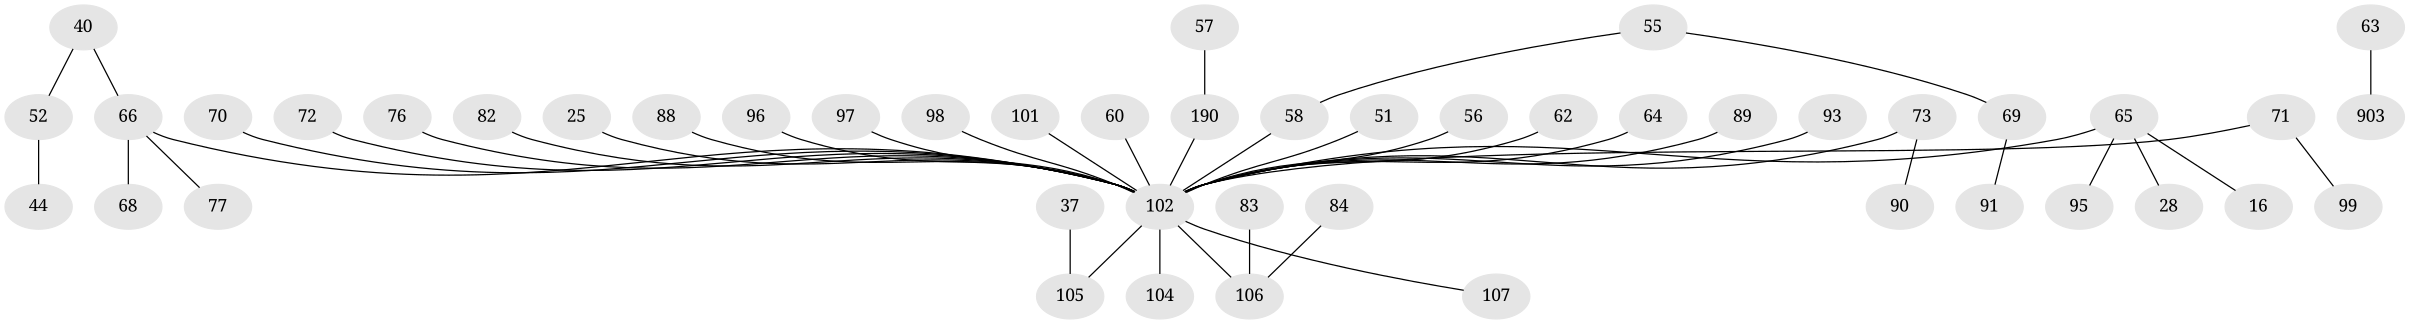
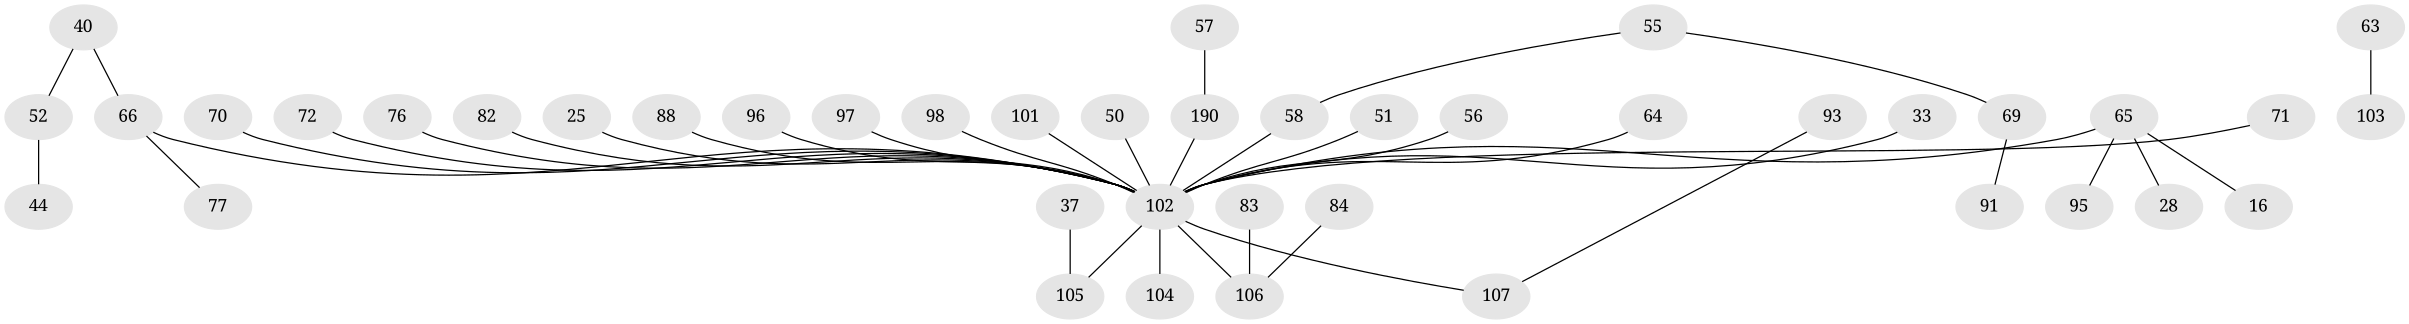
(1115, 117) -> (1115, 117)
(1564, 117) -> none
(1743, 117) -> none
(1922, 117) -> (1922, 117)
(2371, 117) -> (2371, 117)
(1496, 162) -> (1664, 207)
(128, 207) -> none
(1900, 207) -> none
(2348, 207) -> none
